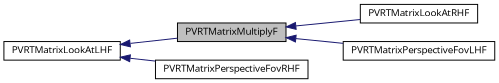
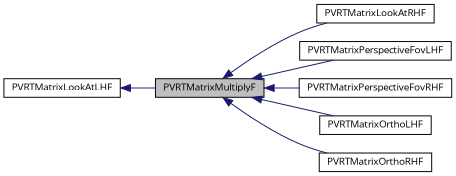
(143, 60) -> (287, 88)
none -> (375, 125)
none -> (375, 162)
